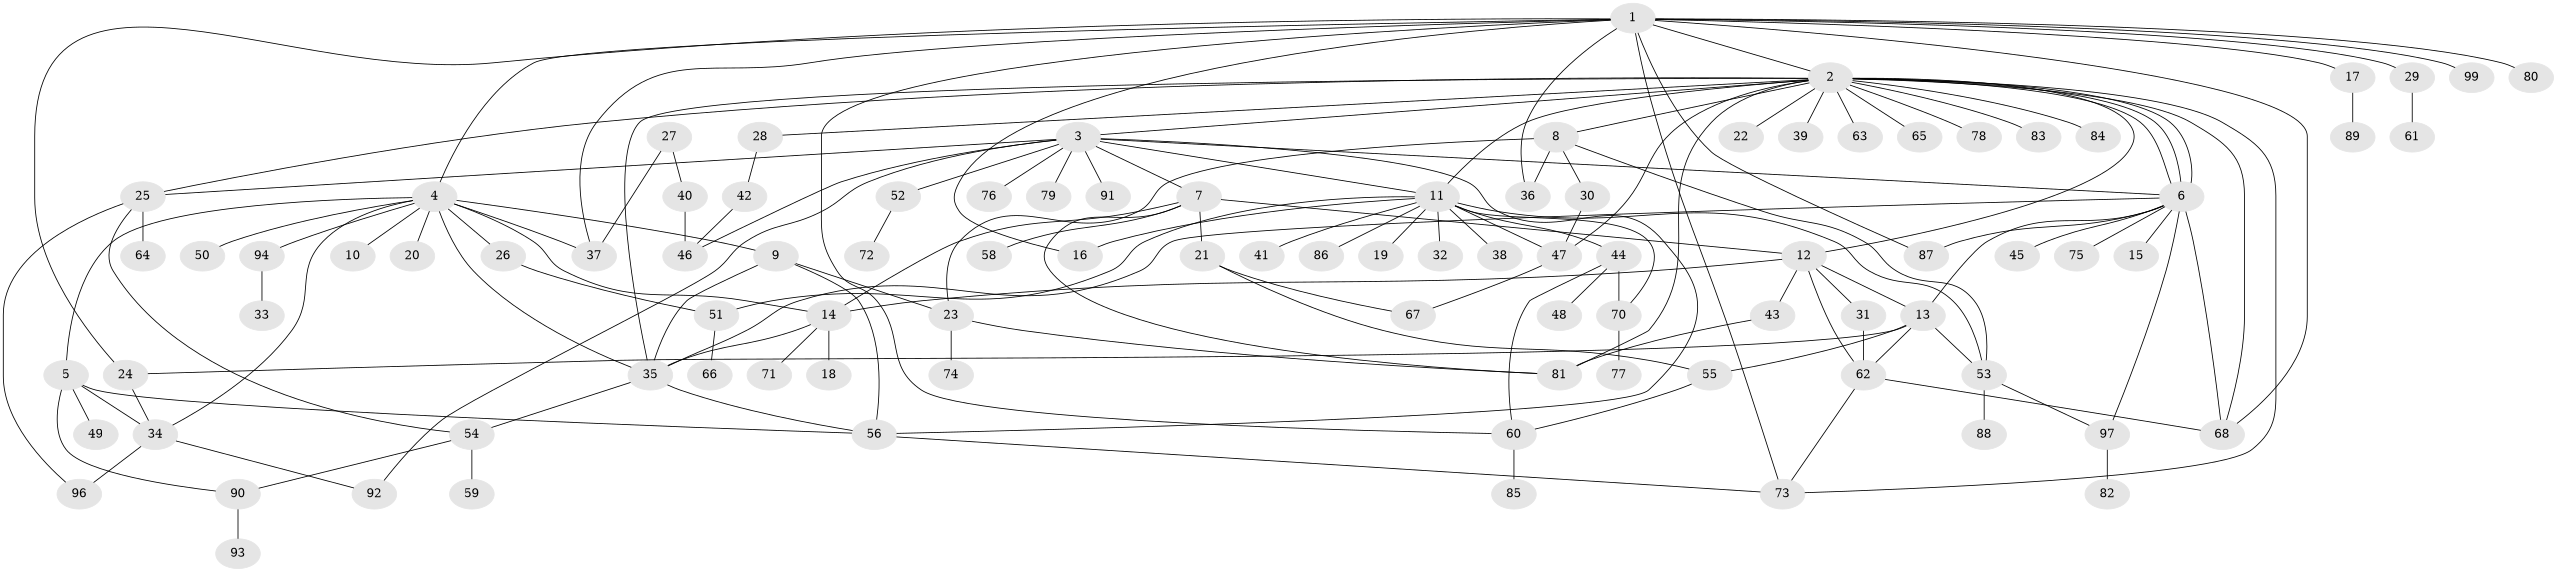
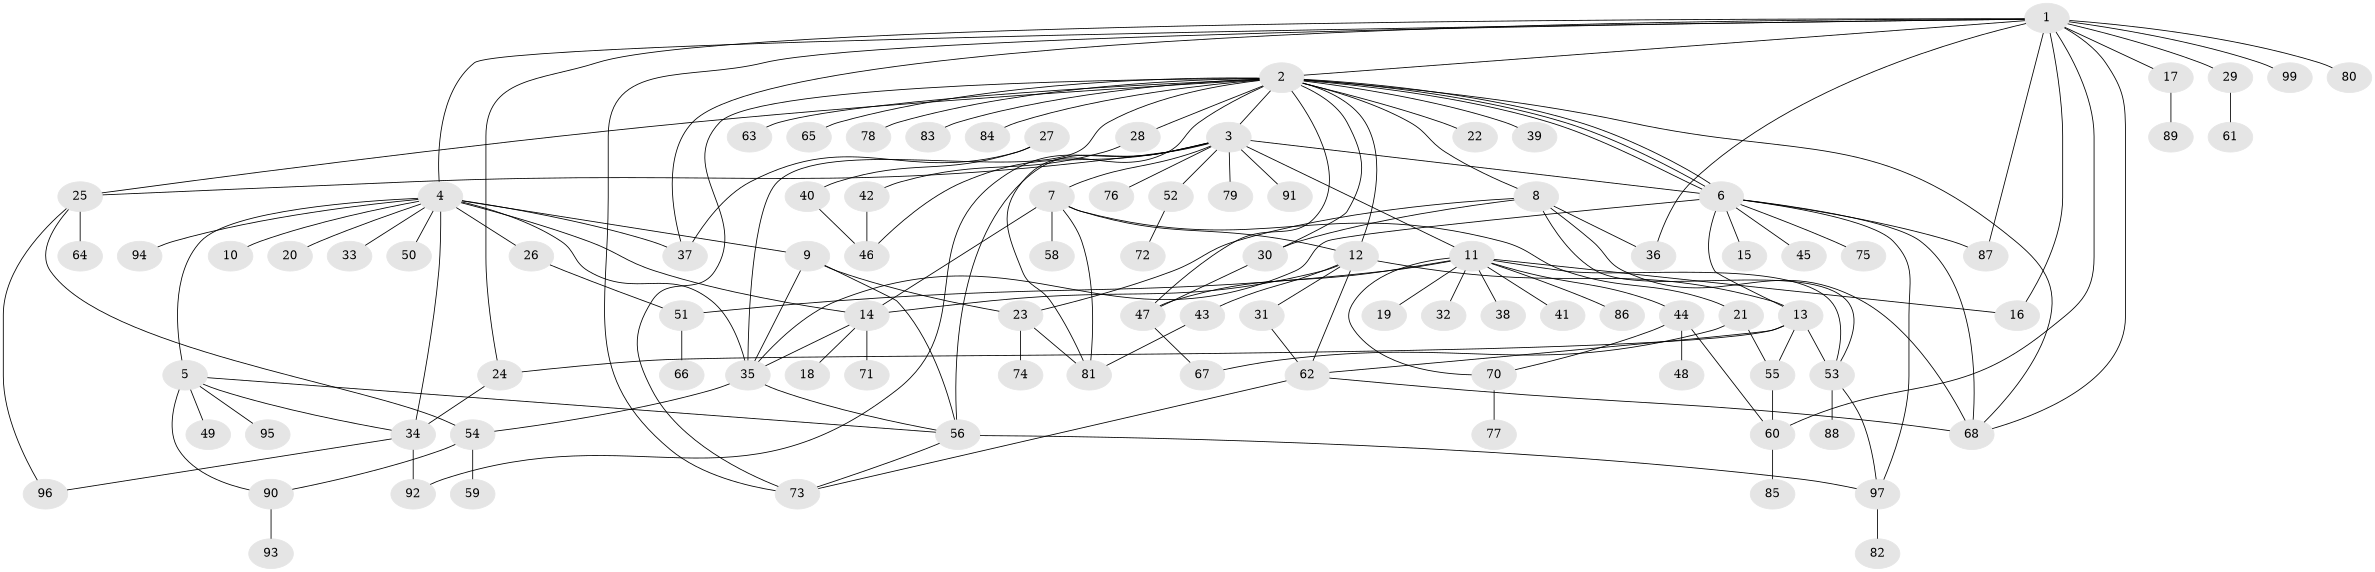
(1617, 101) -> (1361, 174)
(262, 286) -> (395, 226)
none -> (1870, 306)
none -> (268, 435)
none -> (1419, 448)
